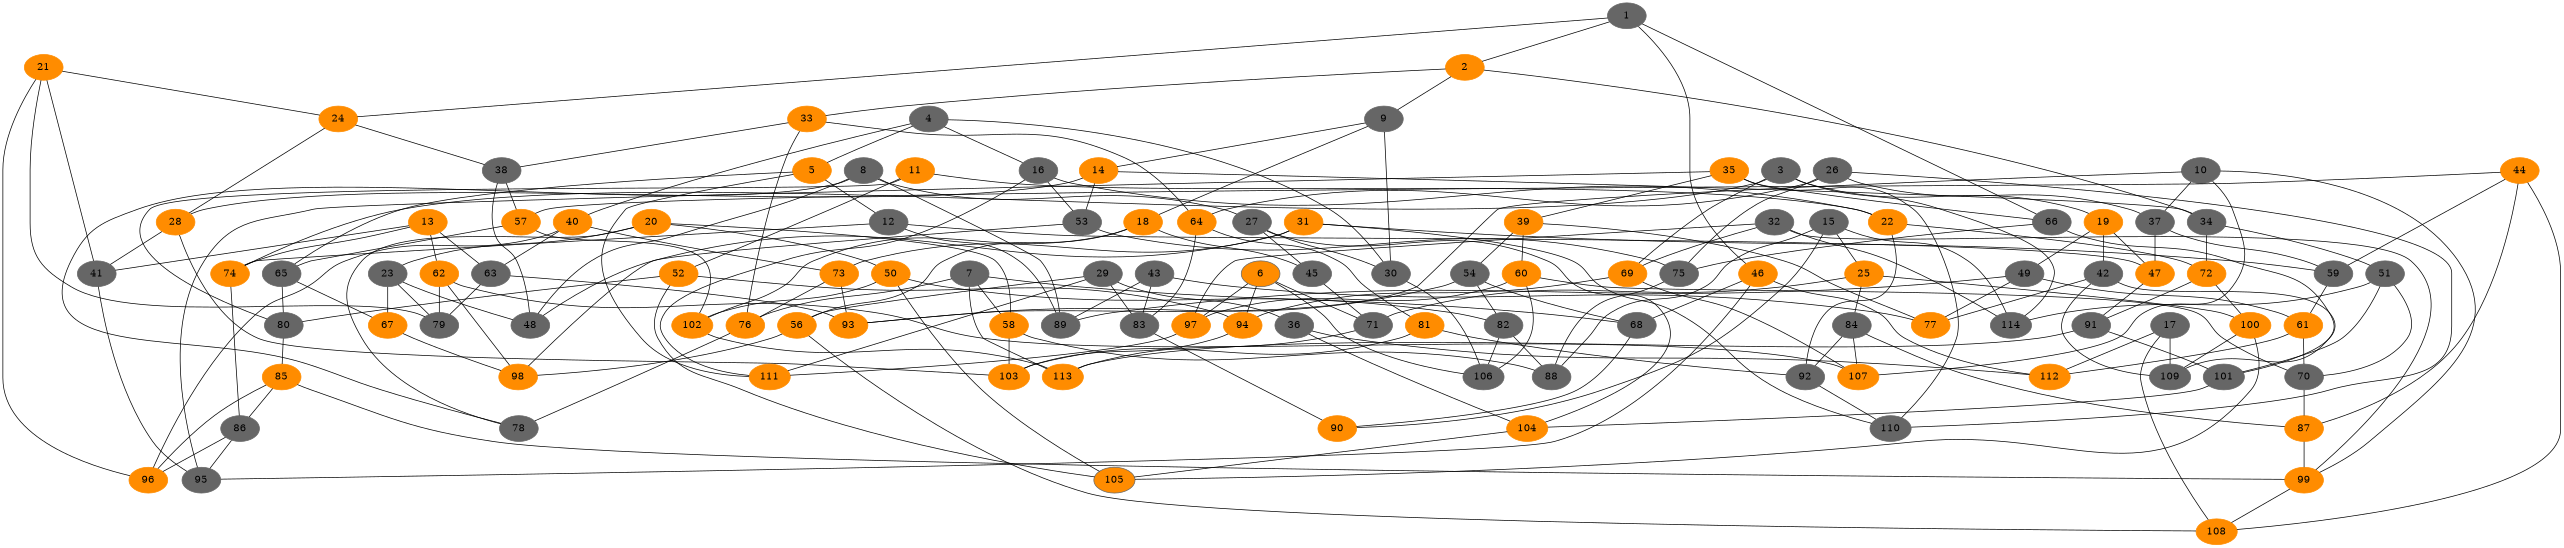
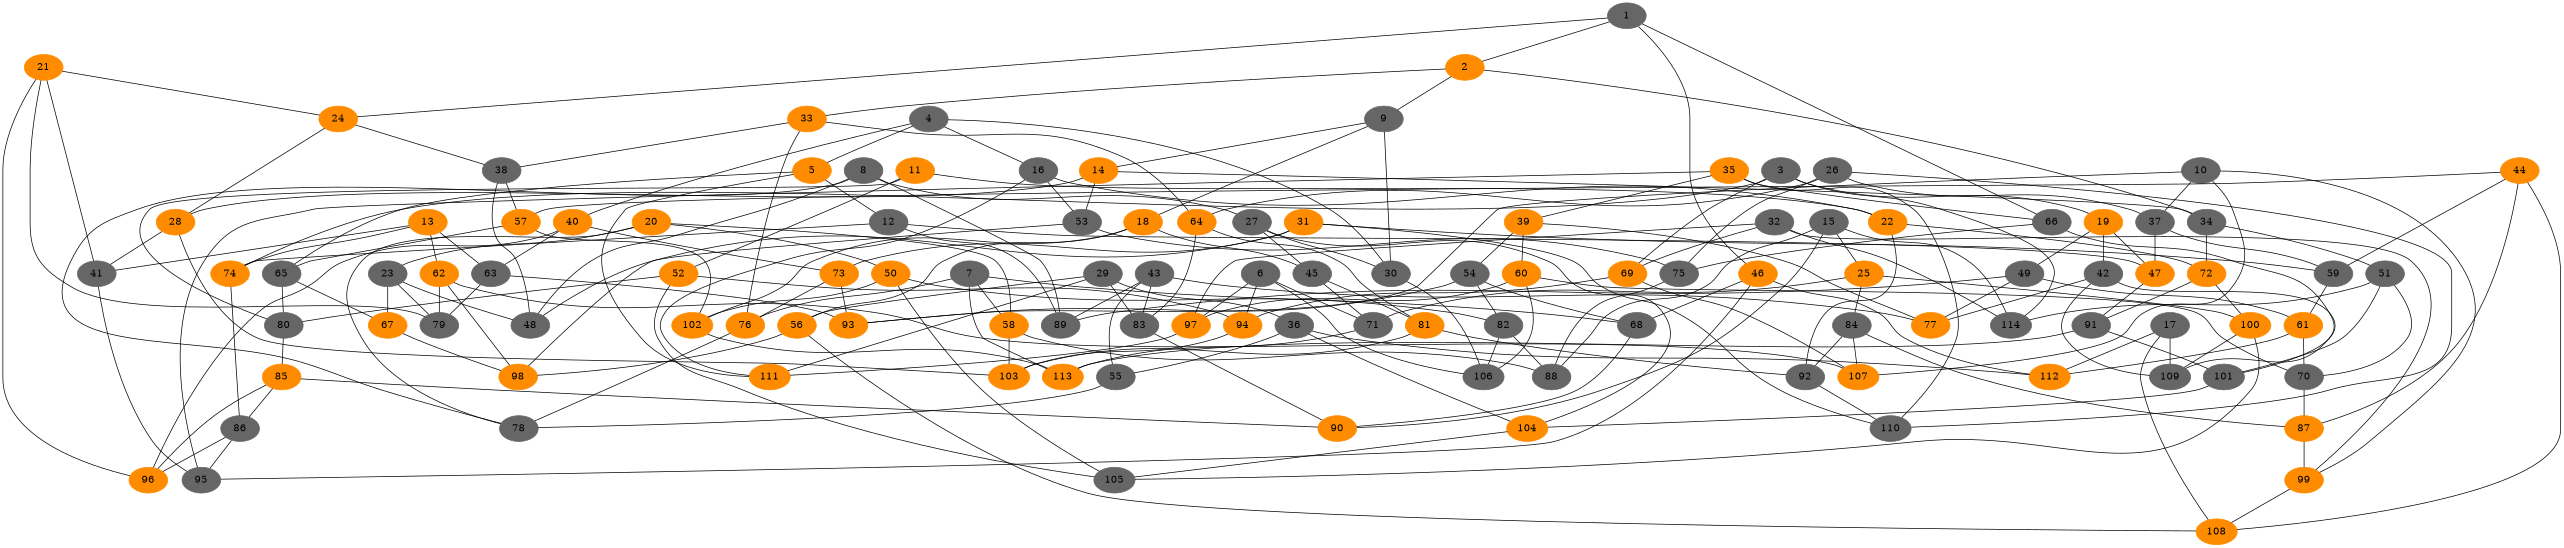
(1261, 274) -> (1261, 274)
none -> (1369, 299)
none -> (1116, 377)
(1286, 469) -> (809, 405)
(1114, 480) -> (1114, 480)
